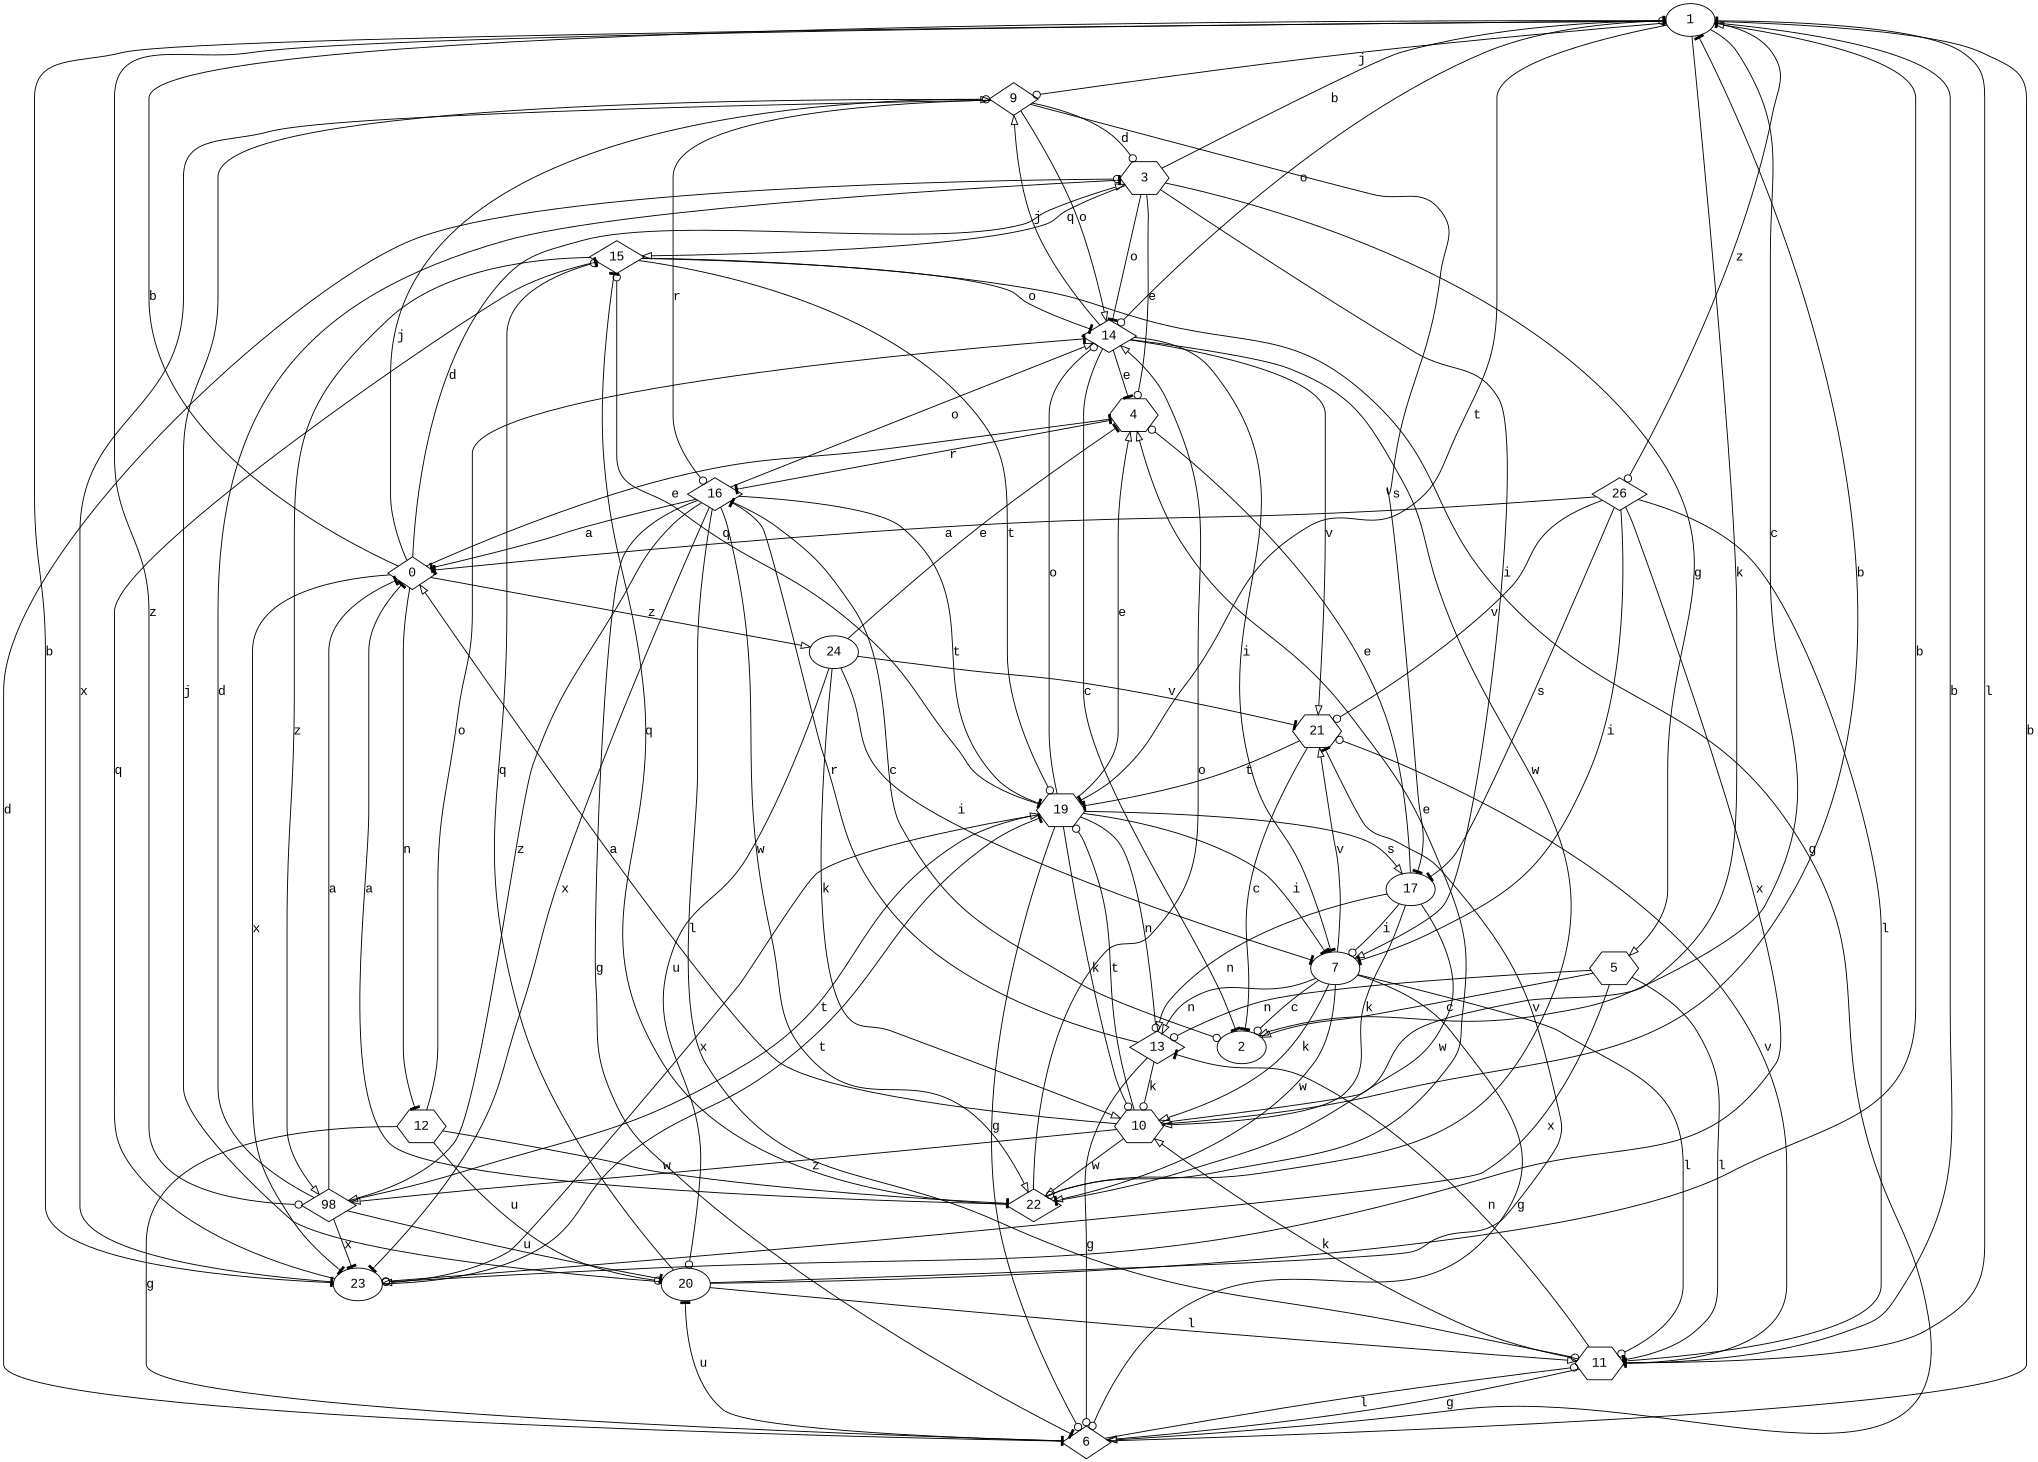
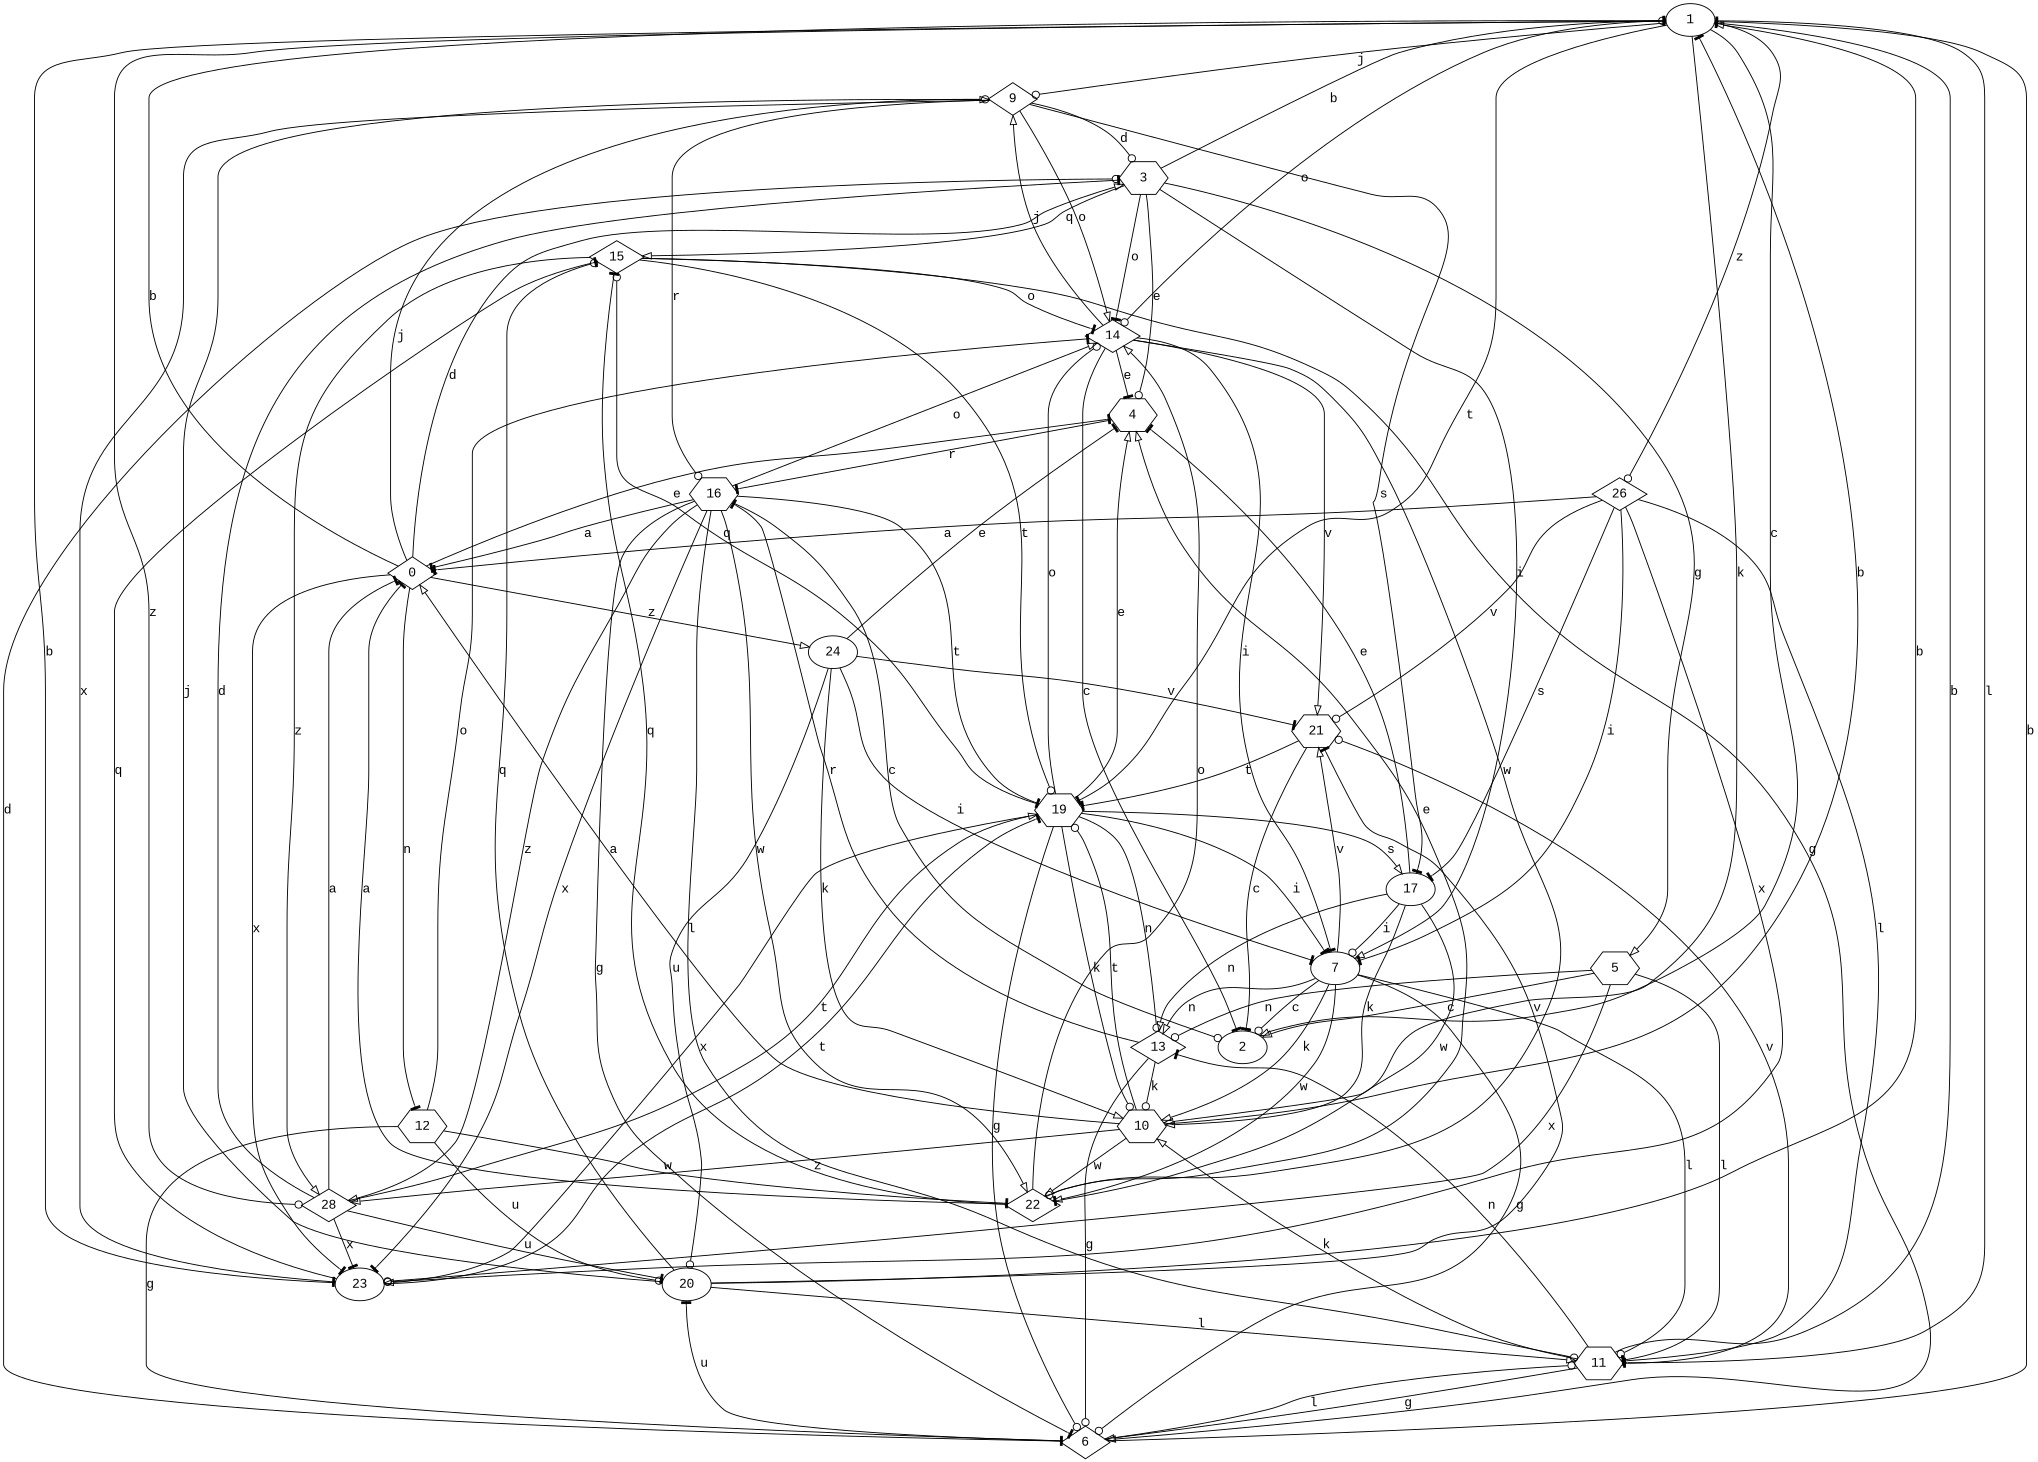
(715, 494) -> (714, 494)
(1338, 622) -> (1334, 622)
(329, 1205) -> (329, 1205)
